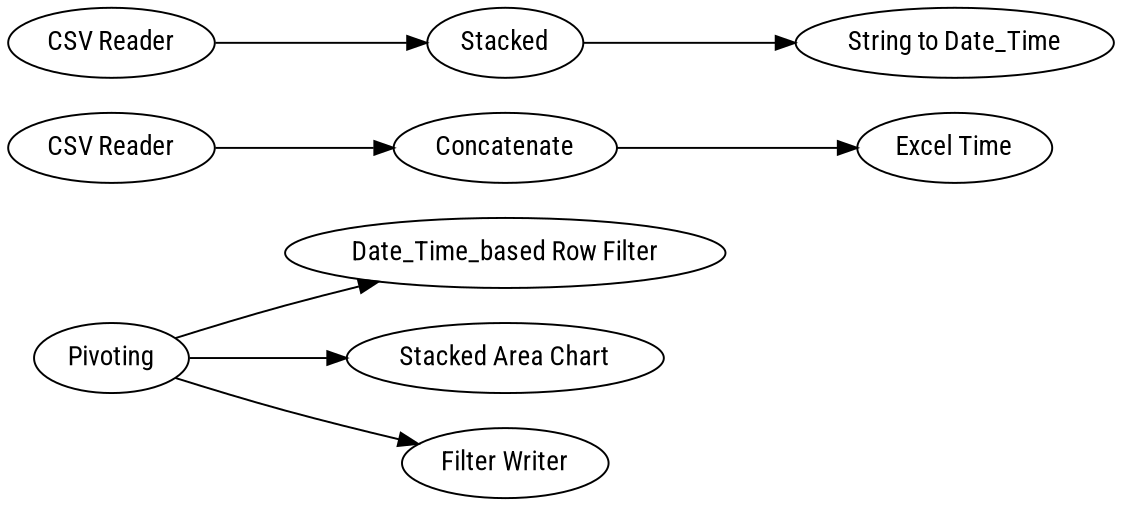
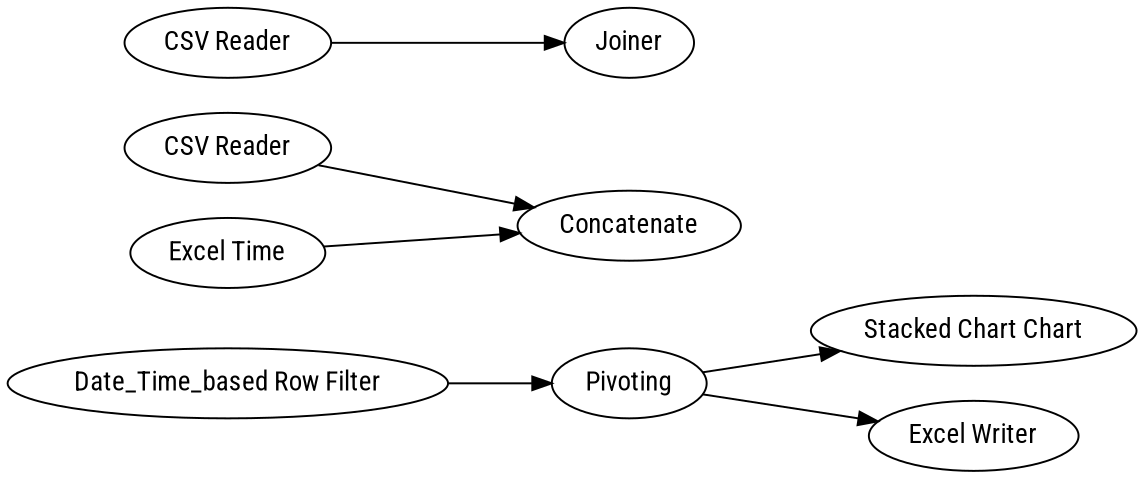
(505, 43) -> (629, 43)
(955, 43) -> none
(727, 148) -> (412, 240)
(267, 311) -> (490, 383)
(505, 358) -> (974, 331)
(505, 463) -> (974, 436)
